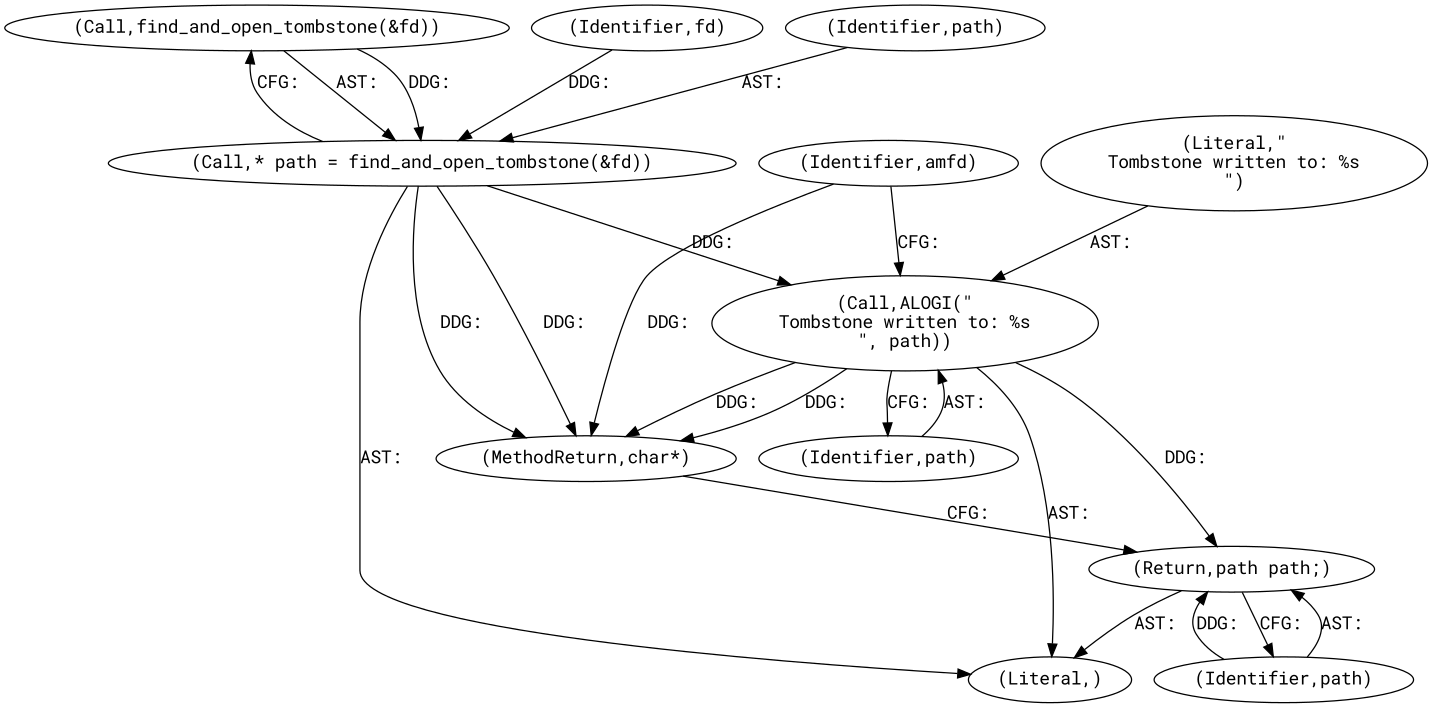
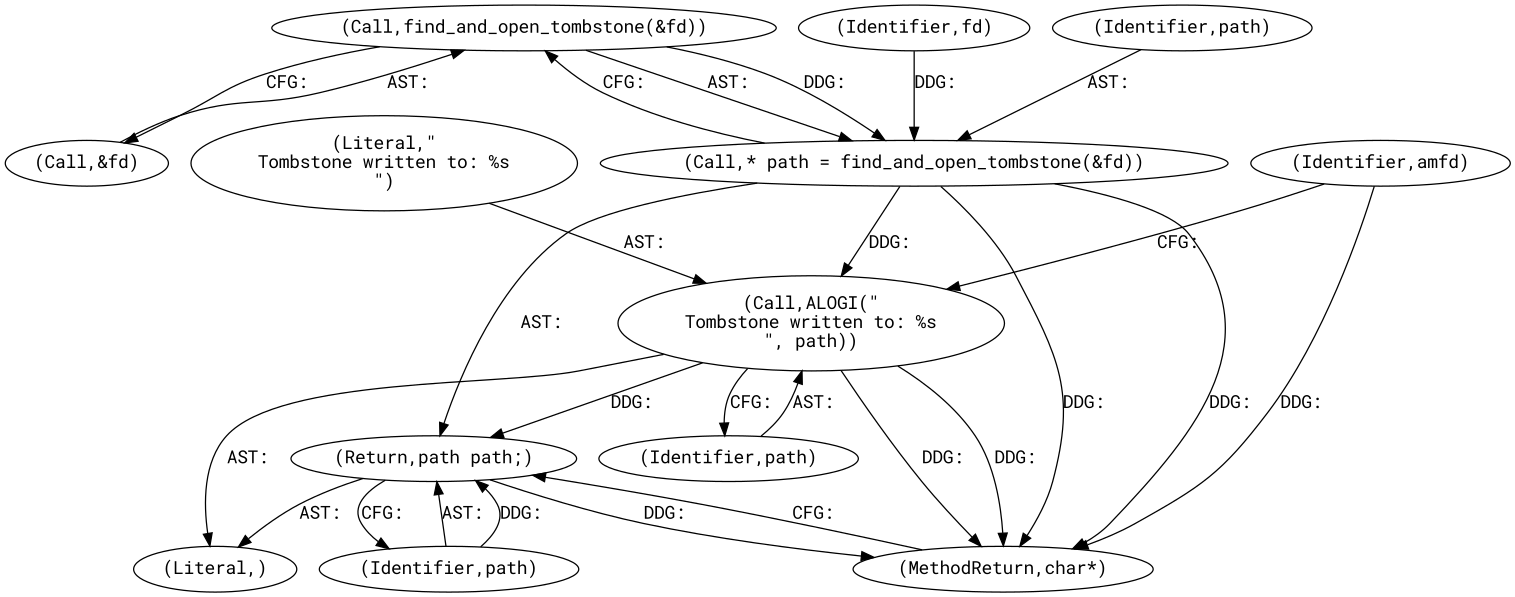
none -> (87, 163)
none -> (673, 529)
(457, 617) -> (554, 243)
